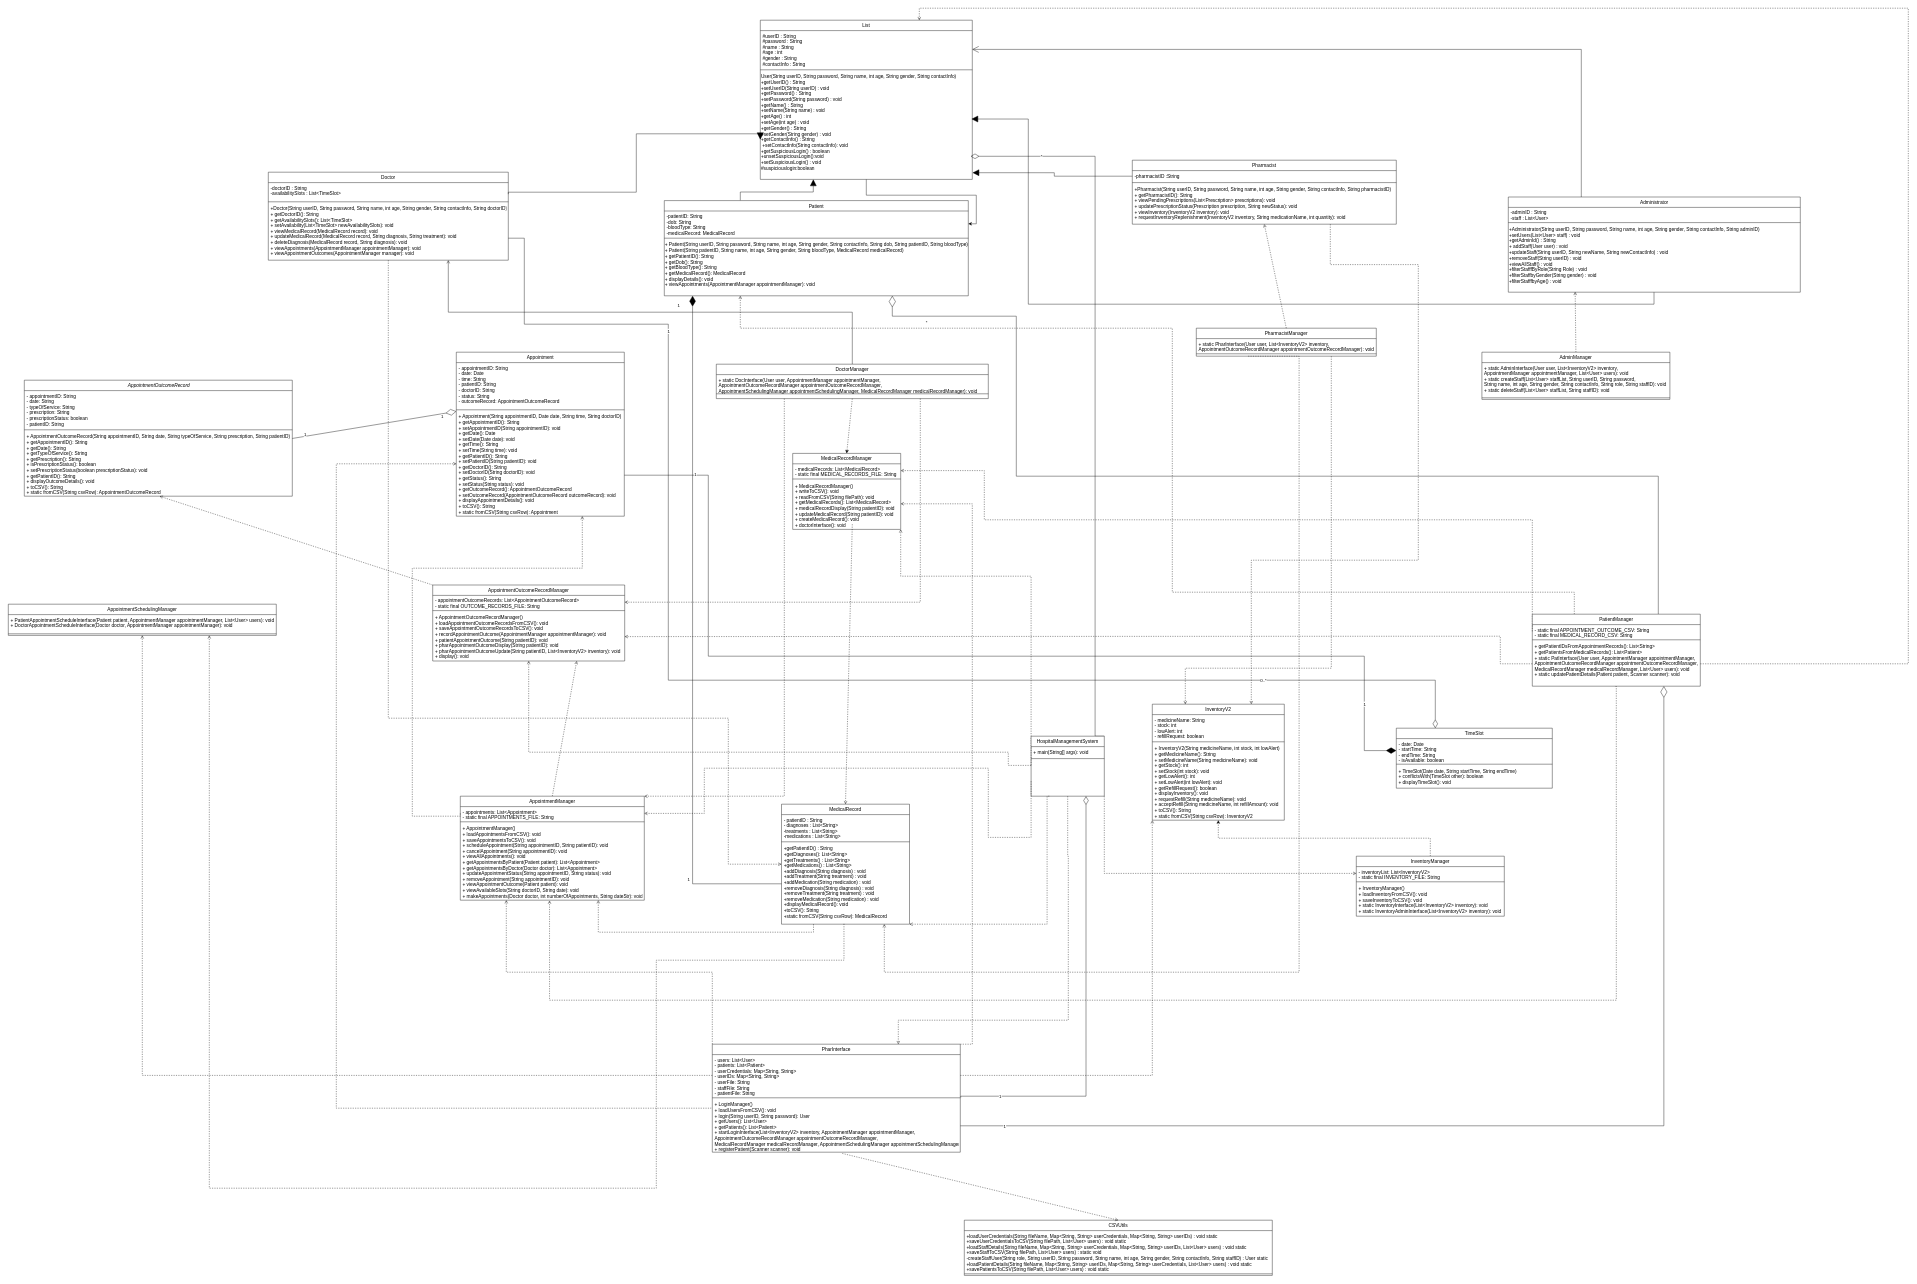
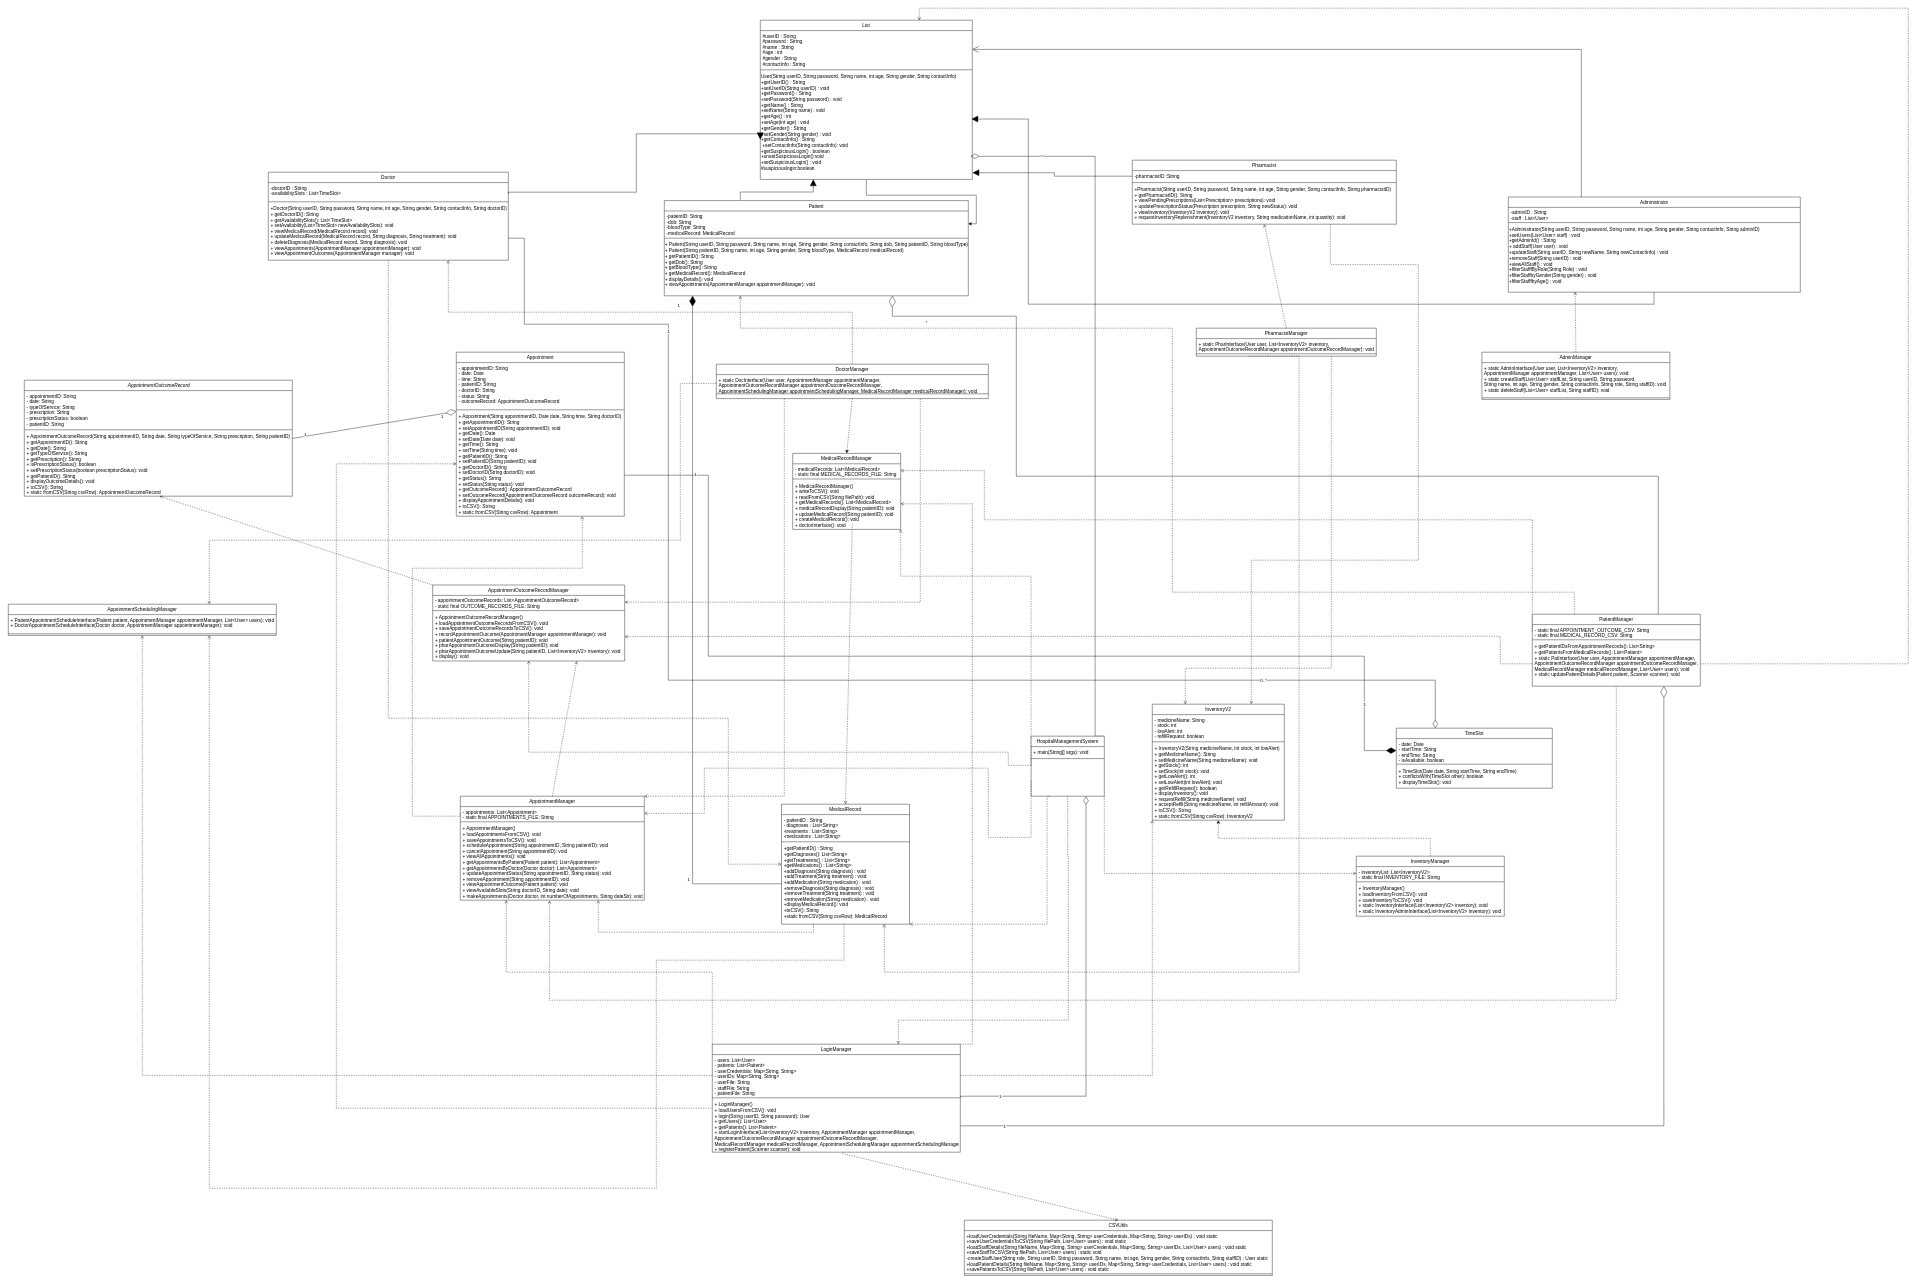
(651, 312) -> (651, 312)
none -> (585, 540)
(836, 1050) -> (836, 1050)
